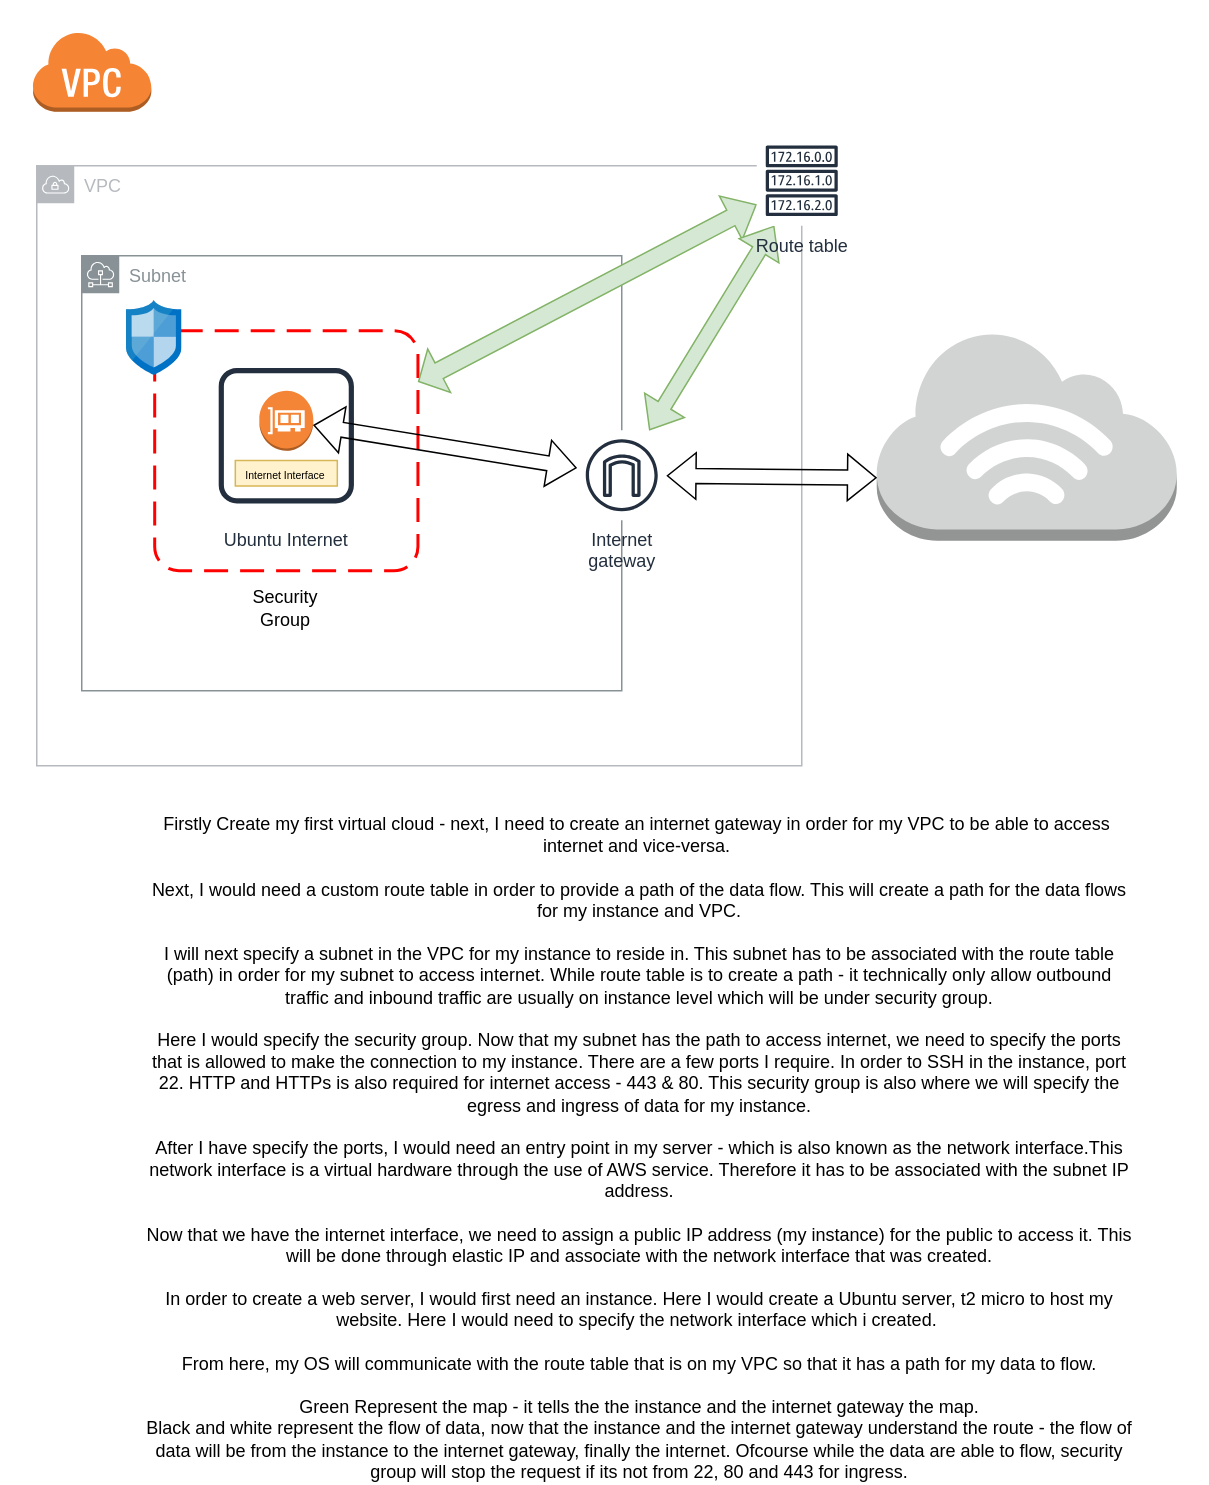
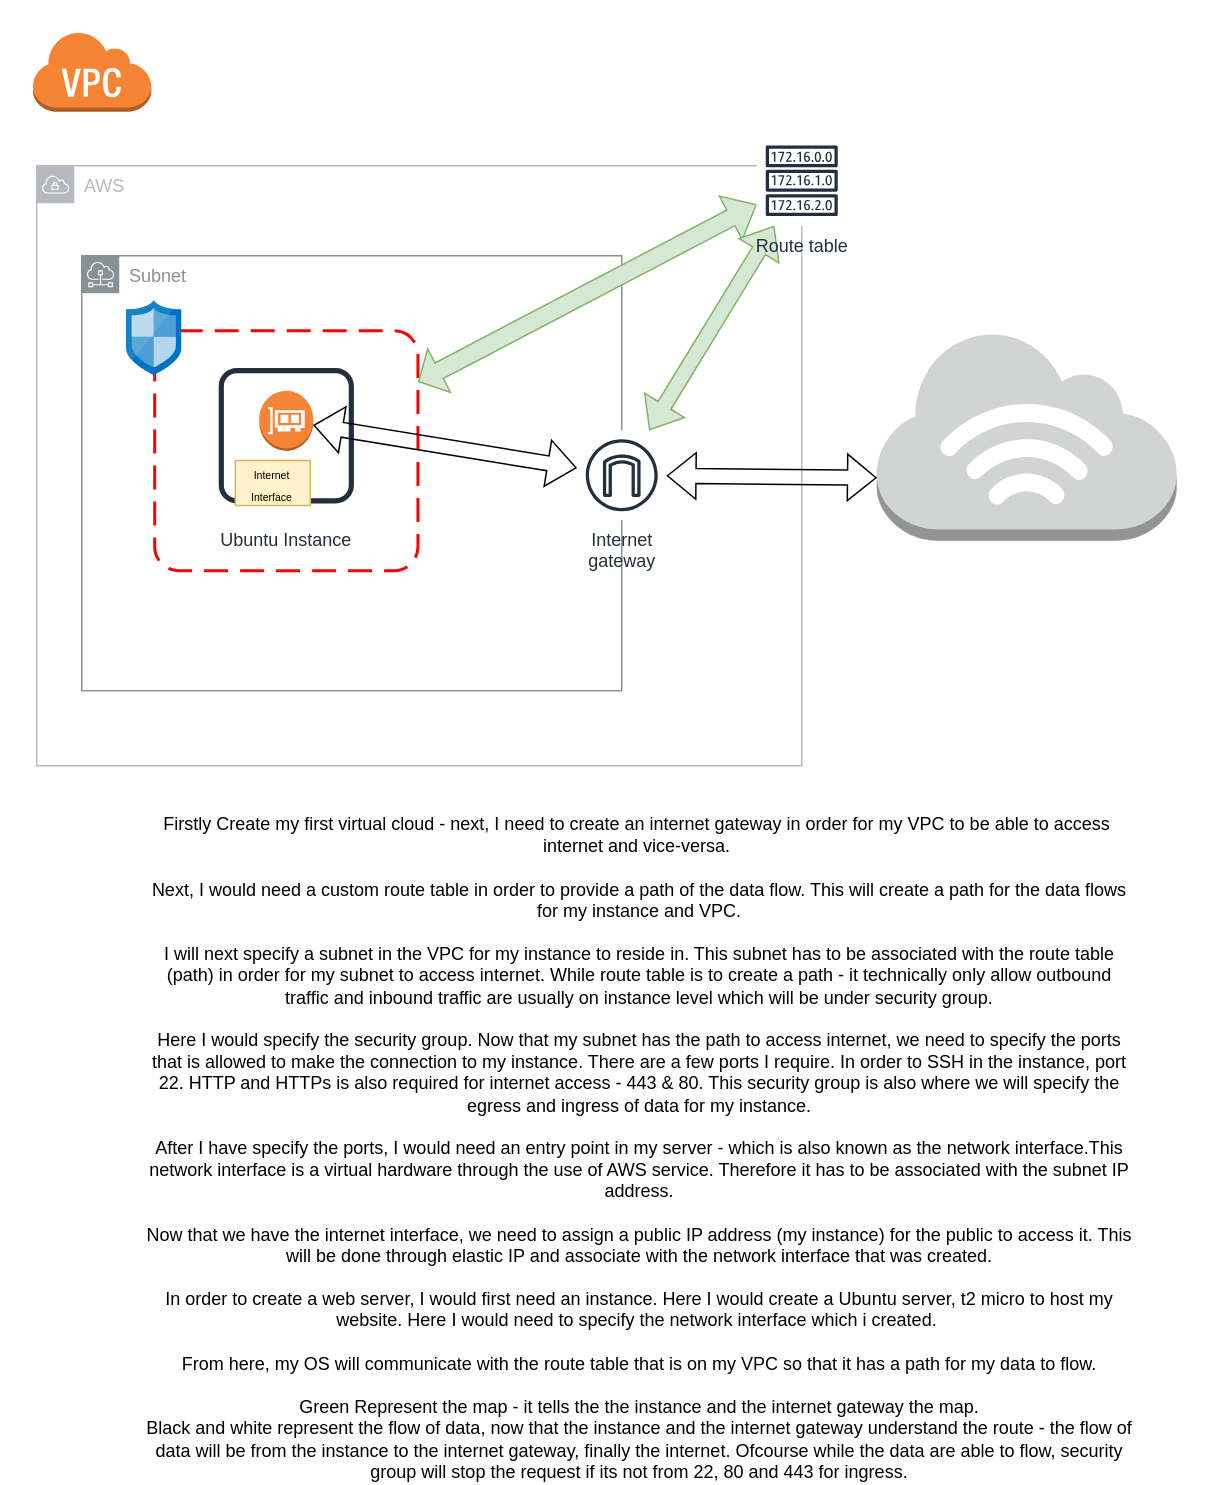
(100, 187) -> (100, 187)
(286, 473) -> (273, 483)
(287, 541) -> (287, 541)
(286, 608) -> none
